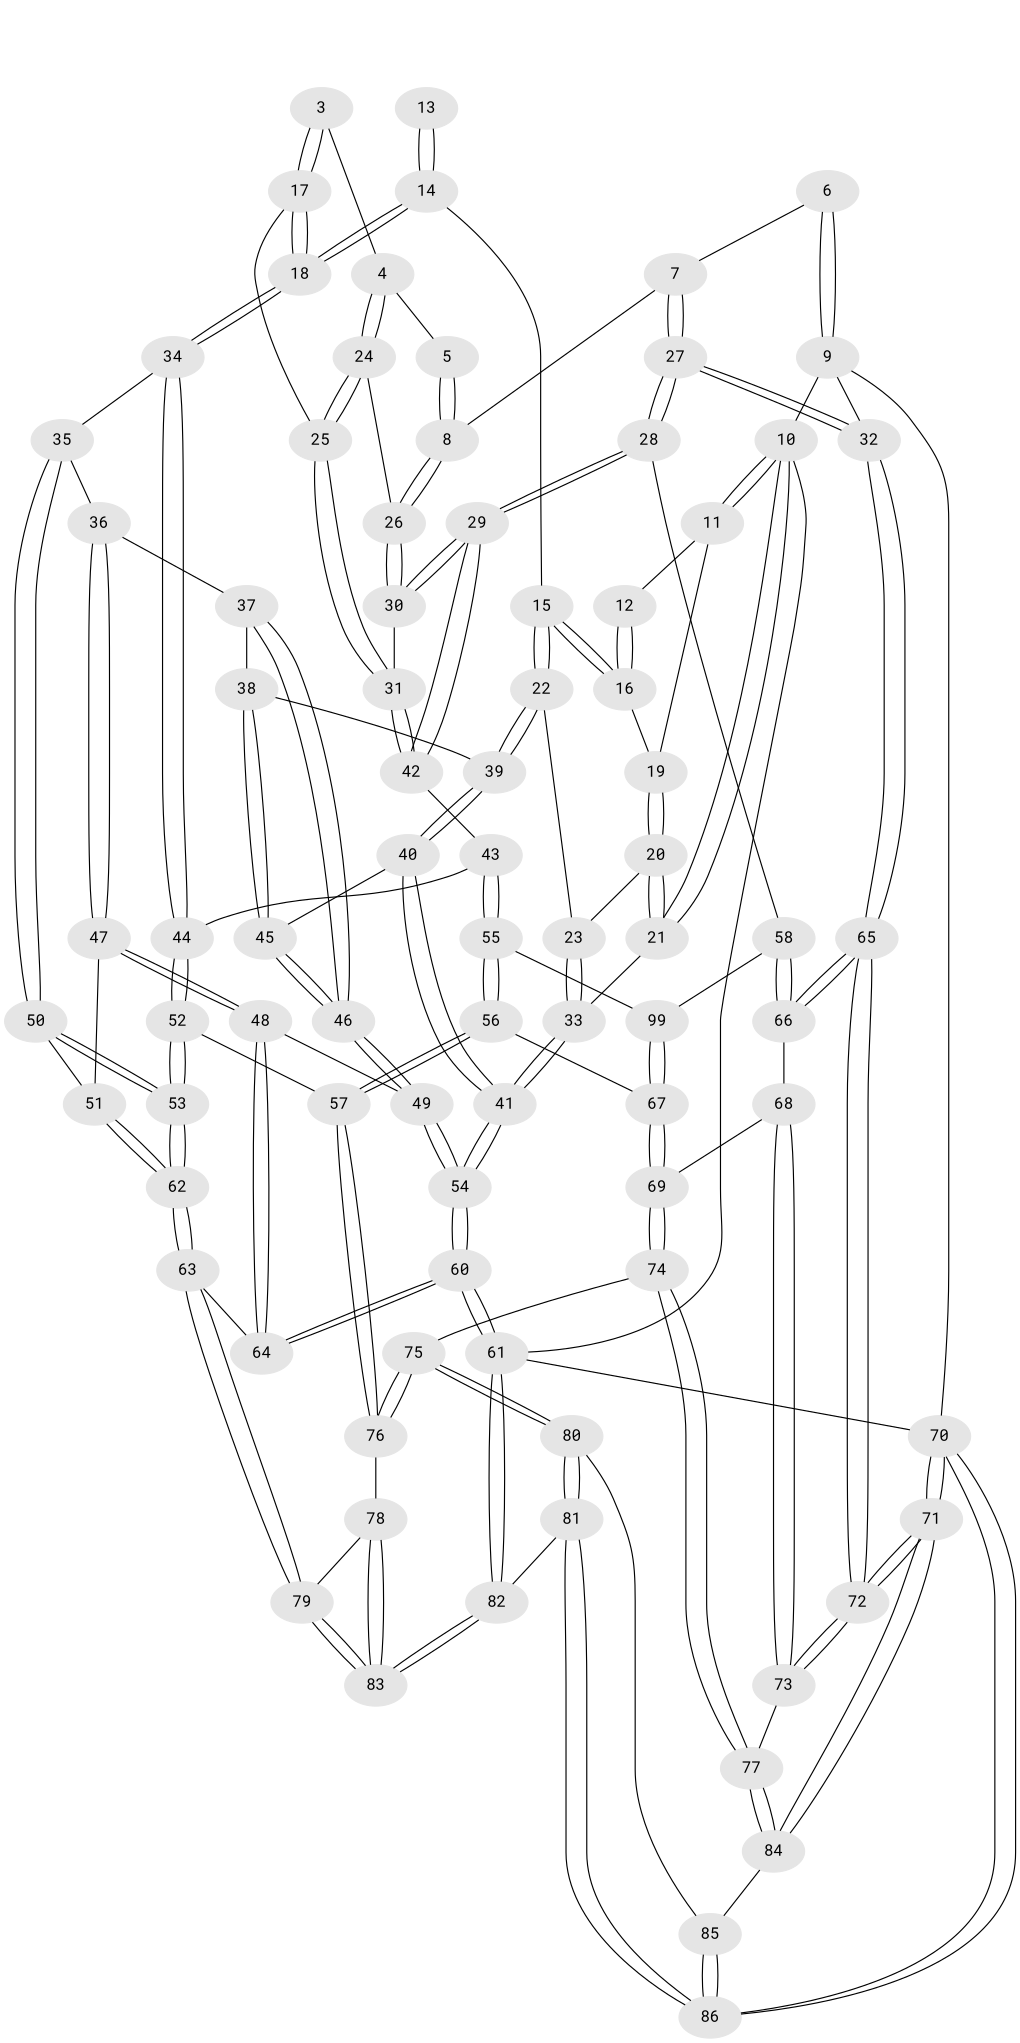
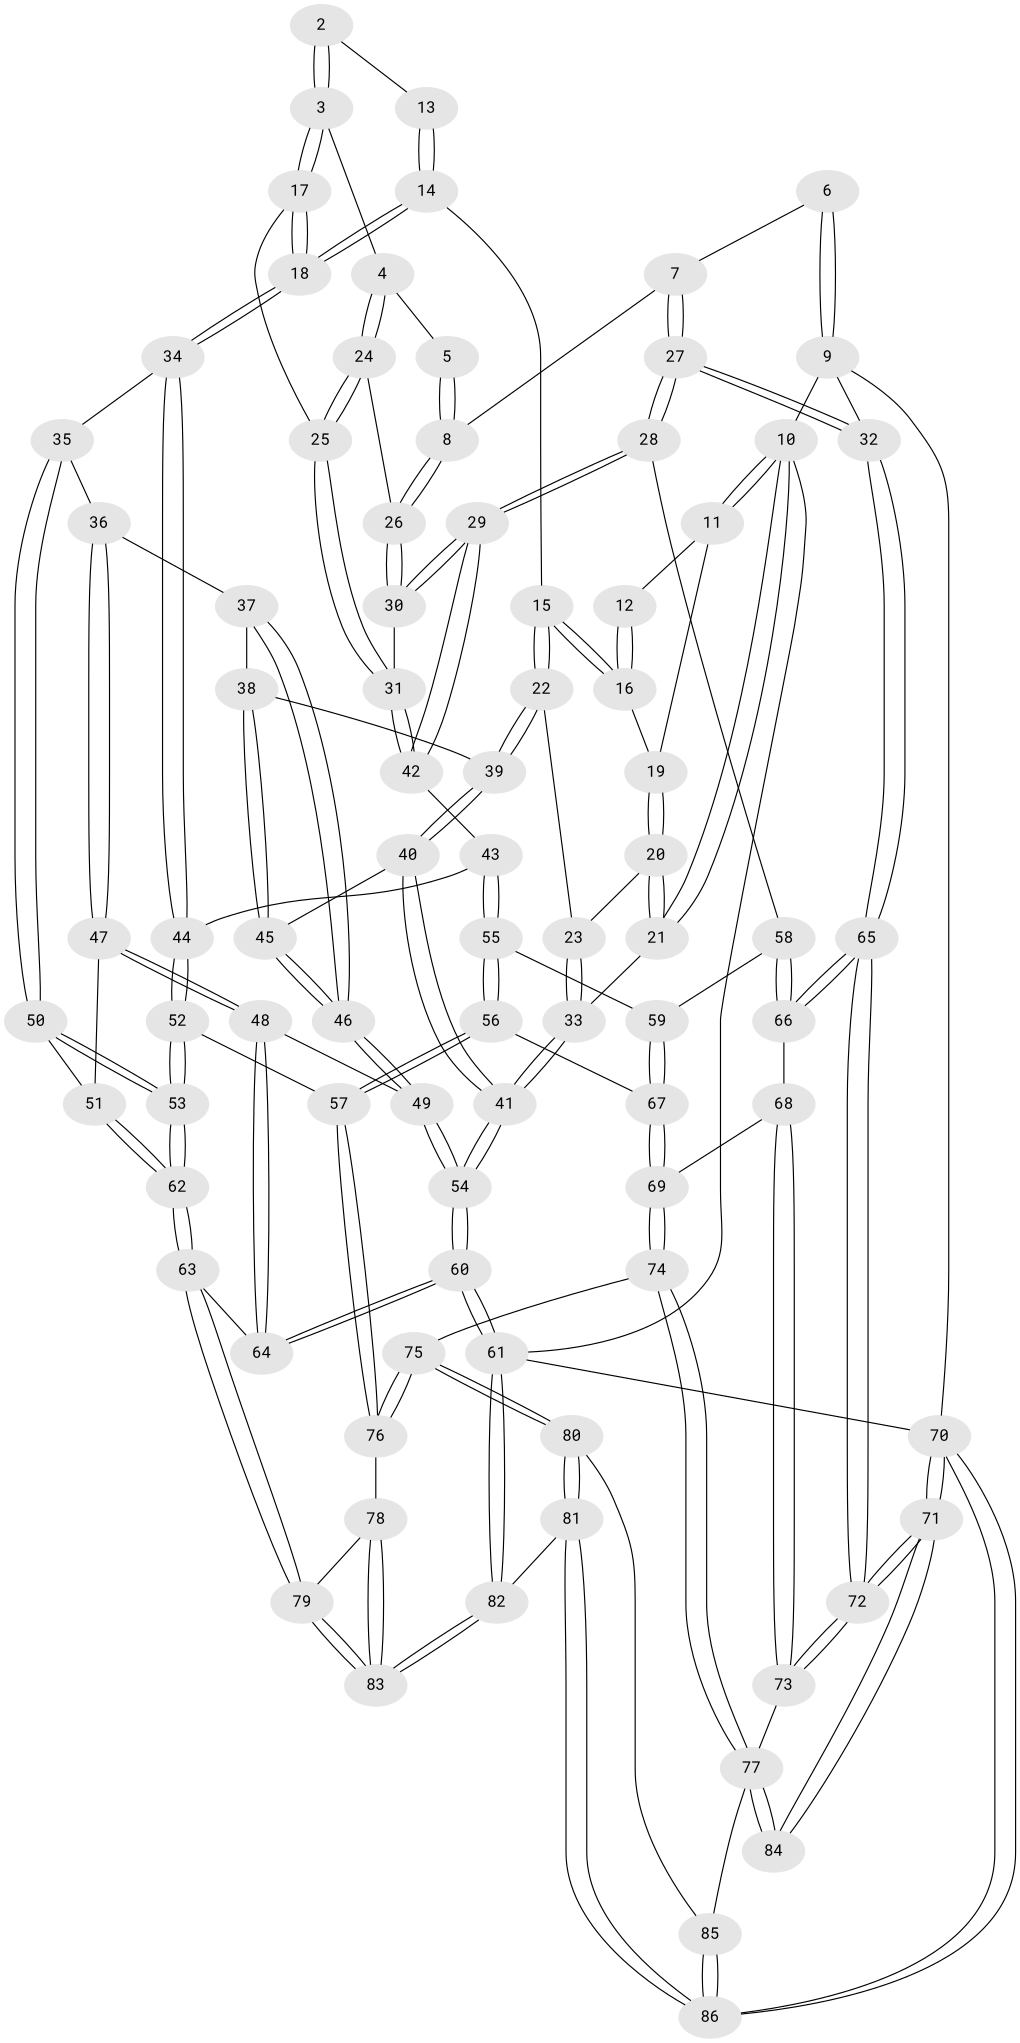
none -> (322, 25)
(657, 1021) -> (657, 1021)
(742, 1893) -> (727, 1850)
